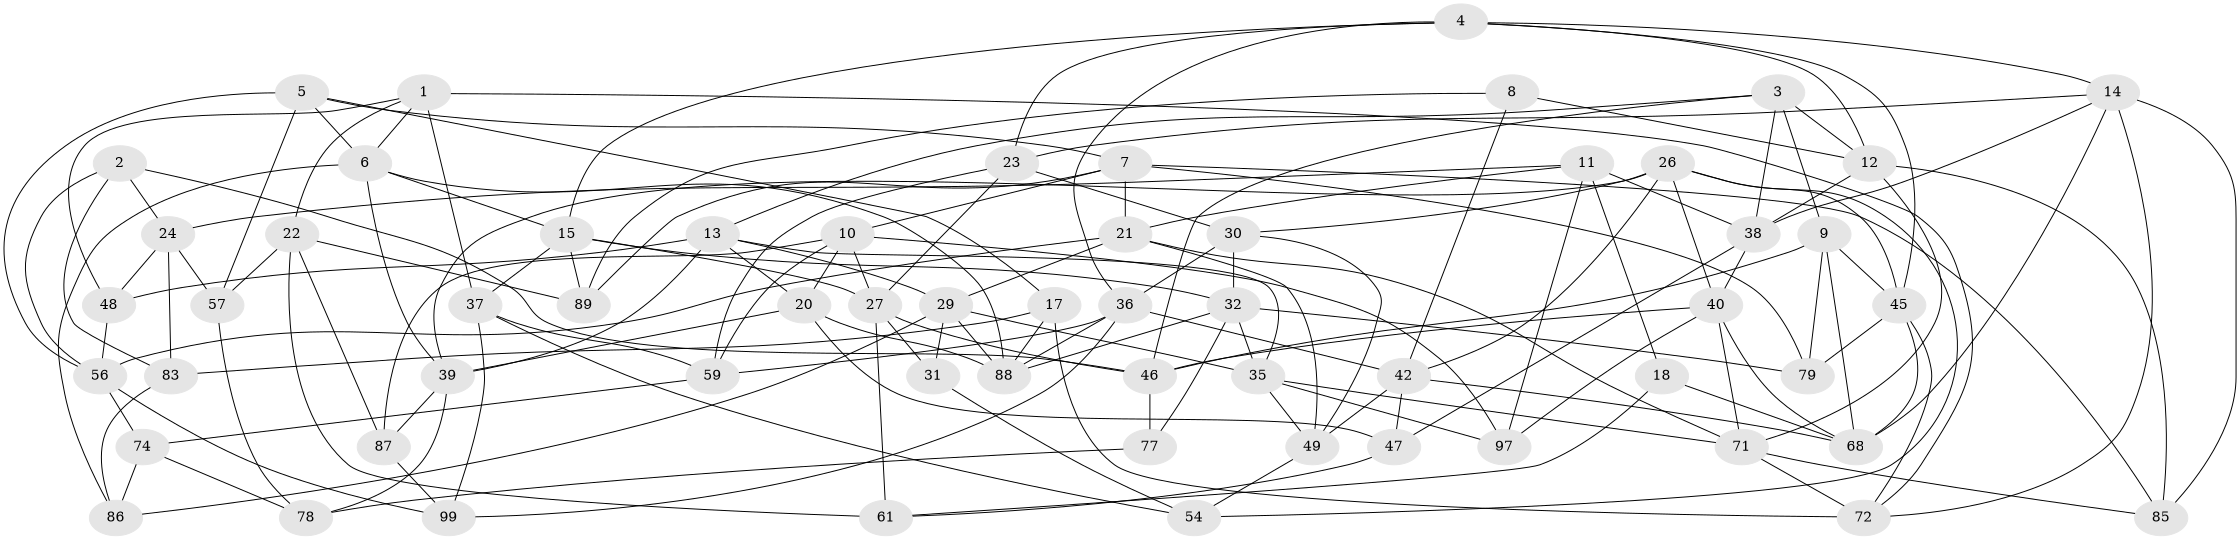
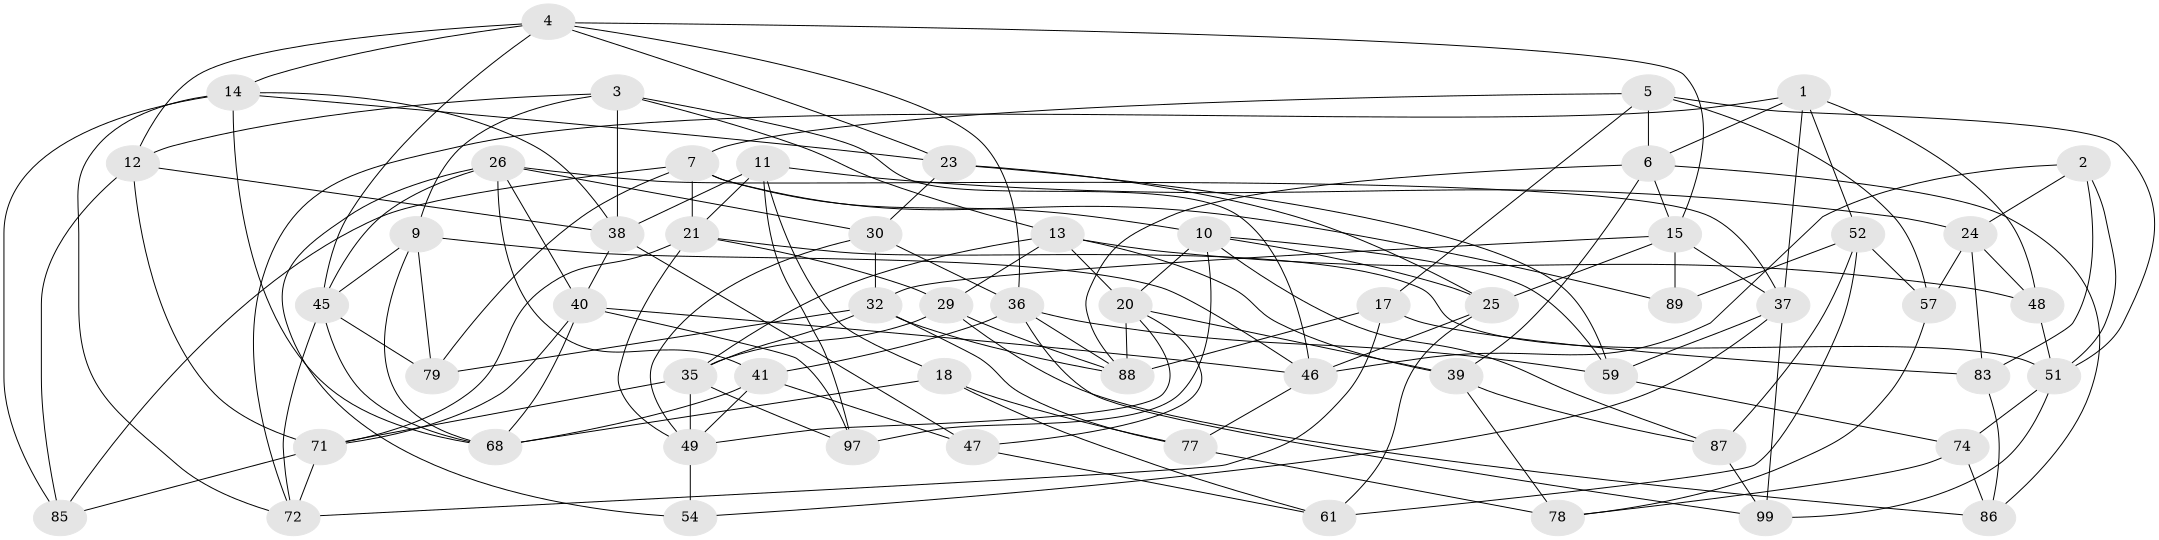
(1512, 93) -> none
(1156, 188) -> (1199, 183)
(292, 234) -> (1858, 234)
(875, 305) -> (1492, 305)
(100, 376) -> (2054, 376)
(933, 376) -> none
(1404, 376) -> (761, 376)
none -> (1040, 410)
none -> (889, 426)
